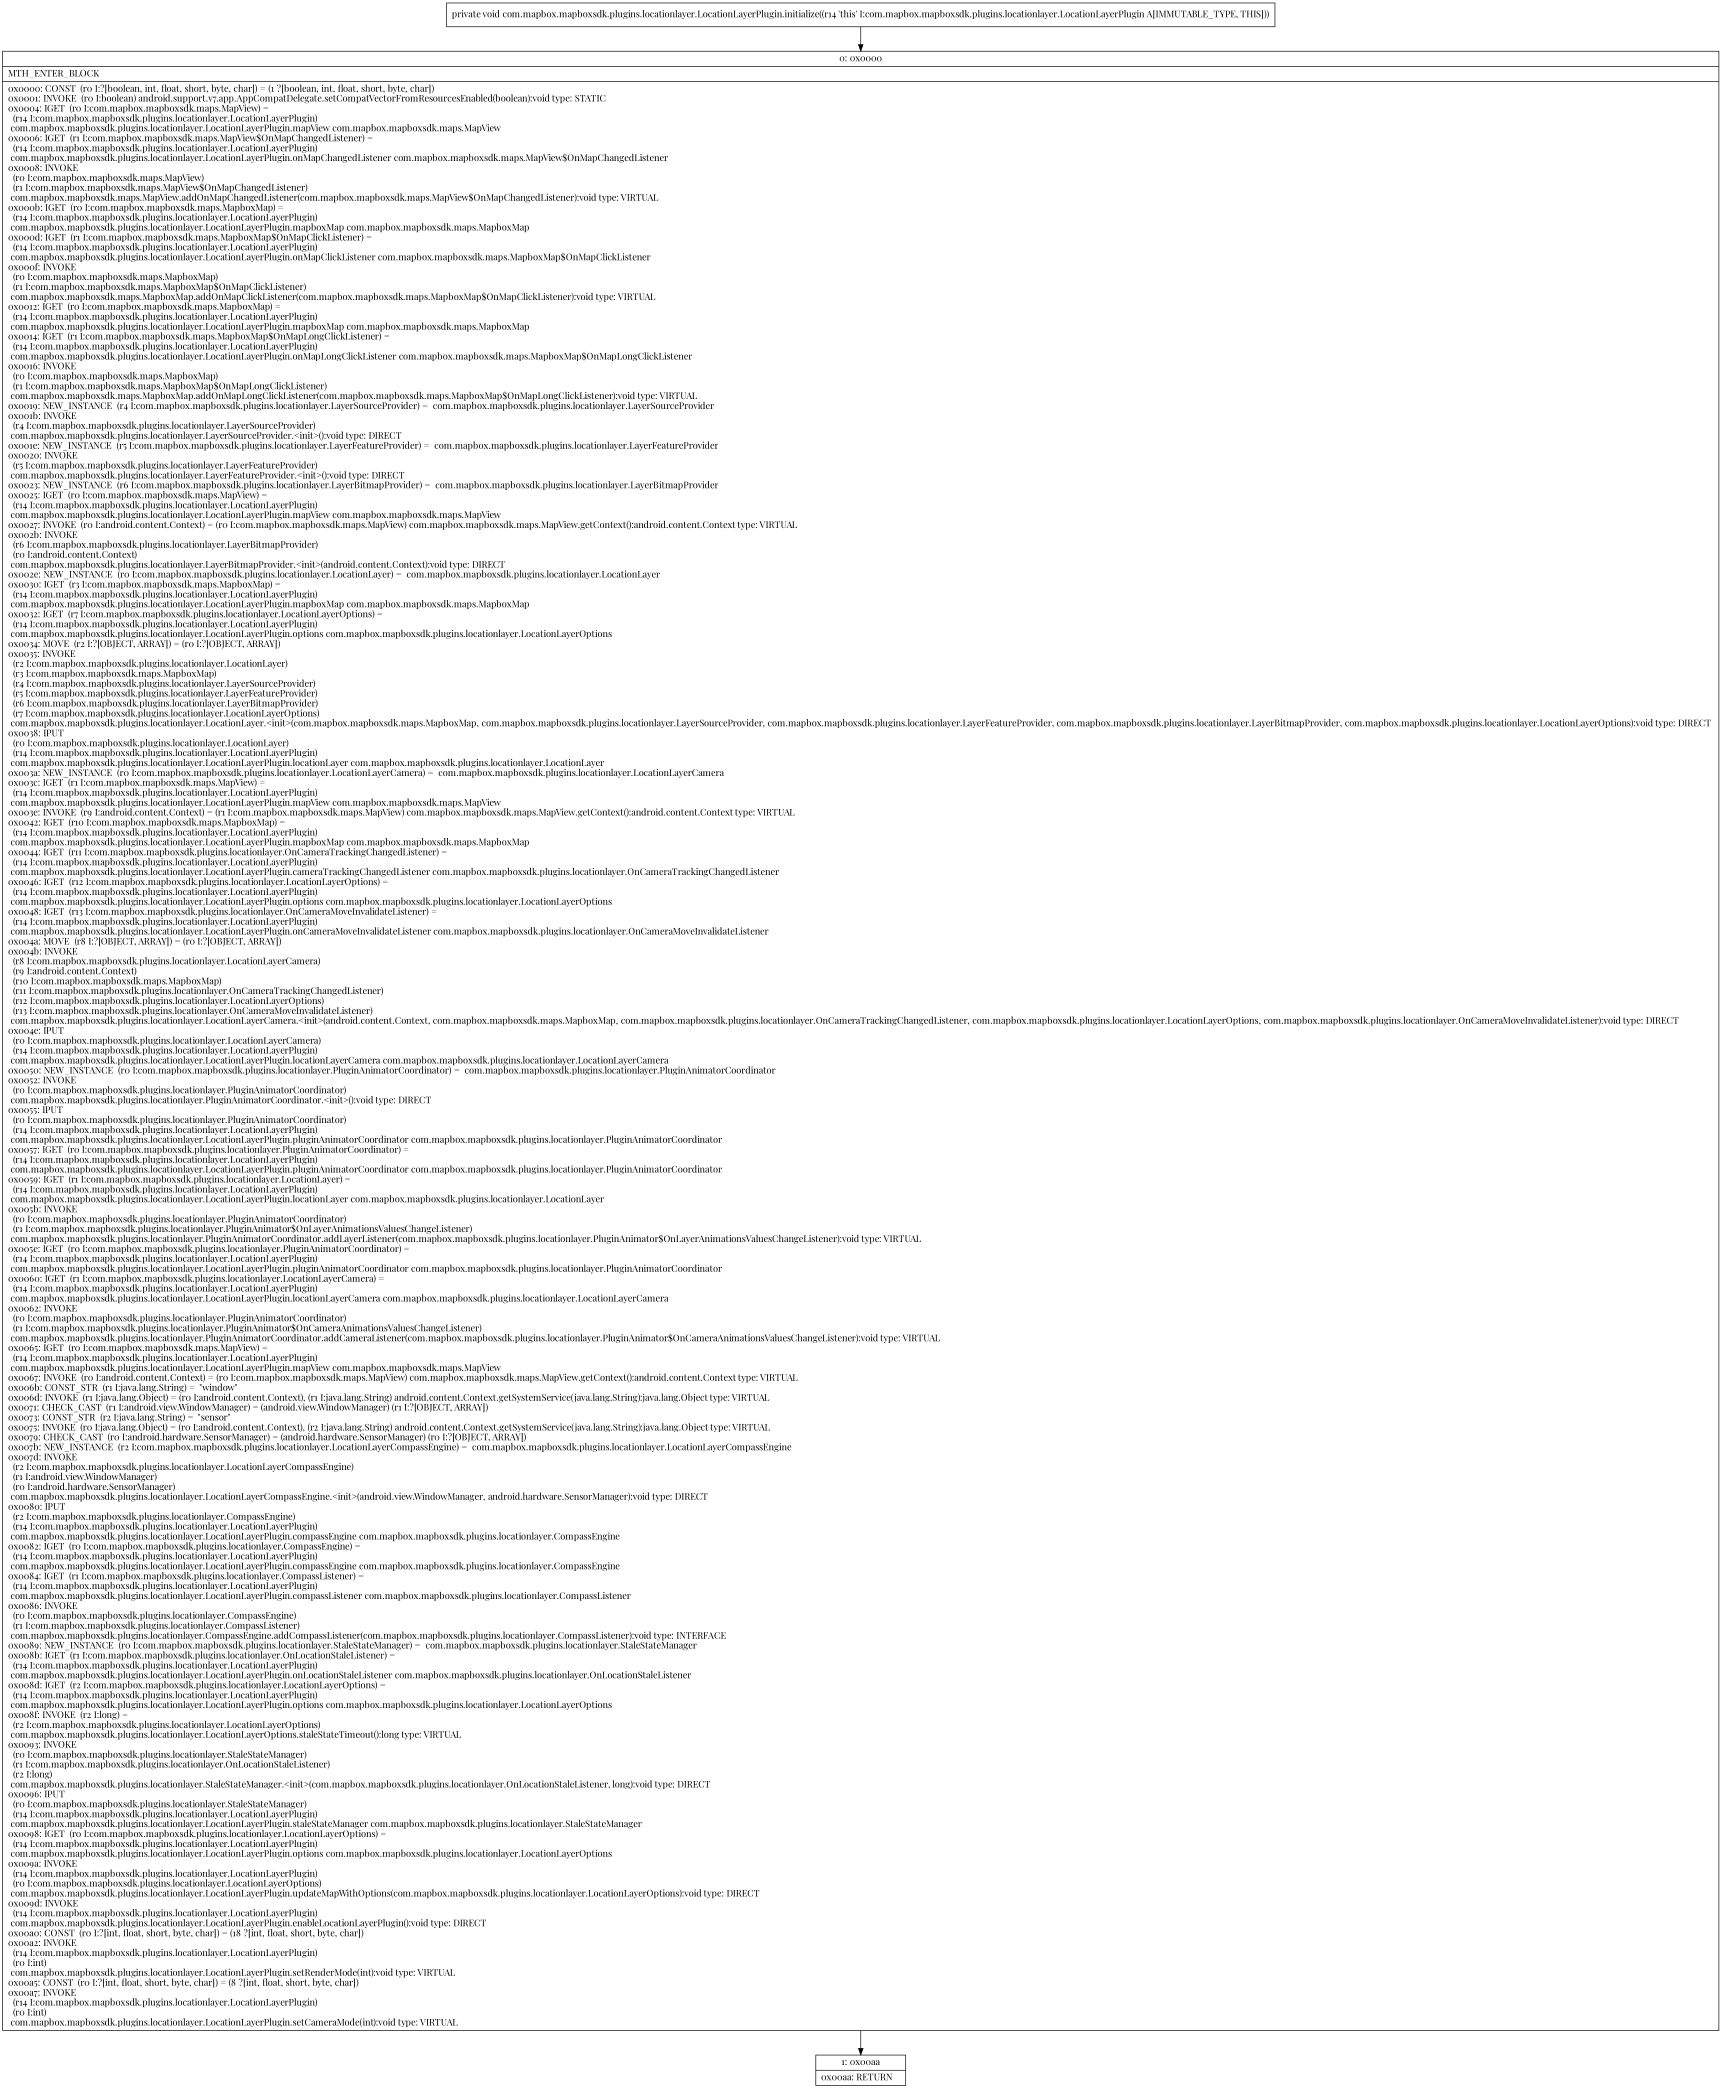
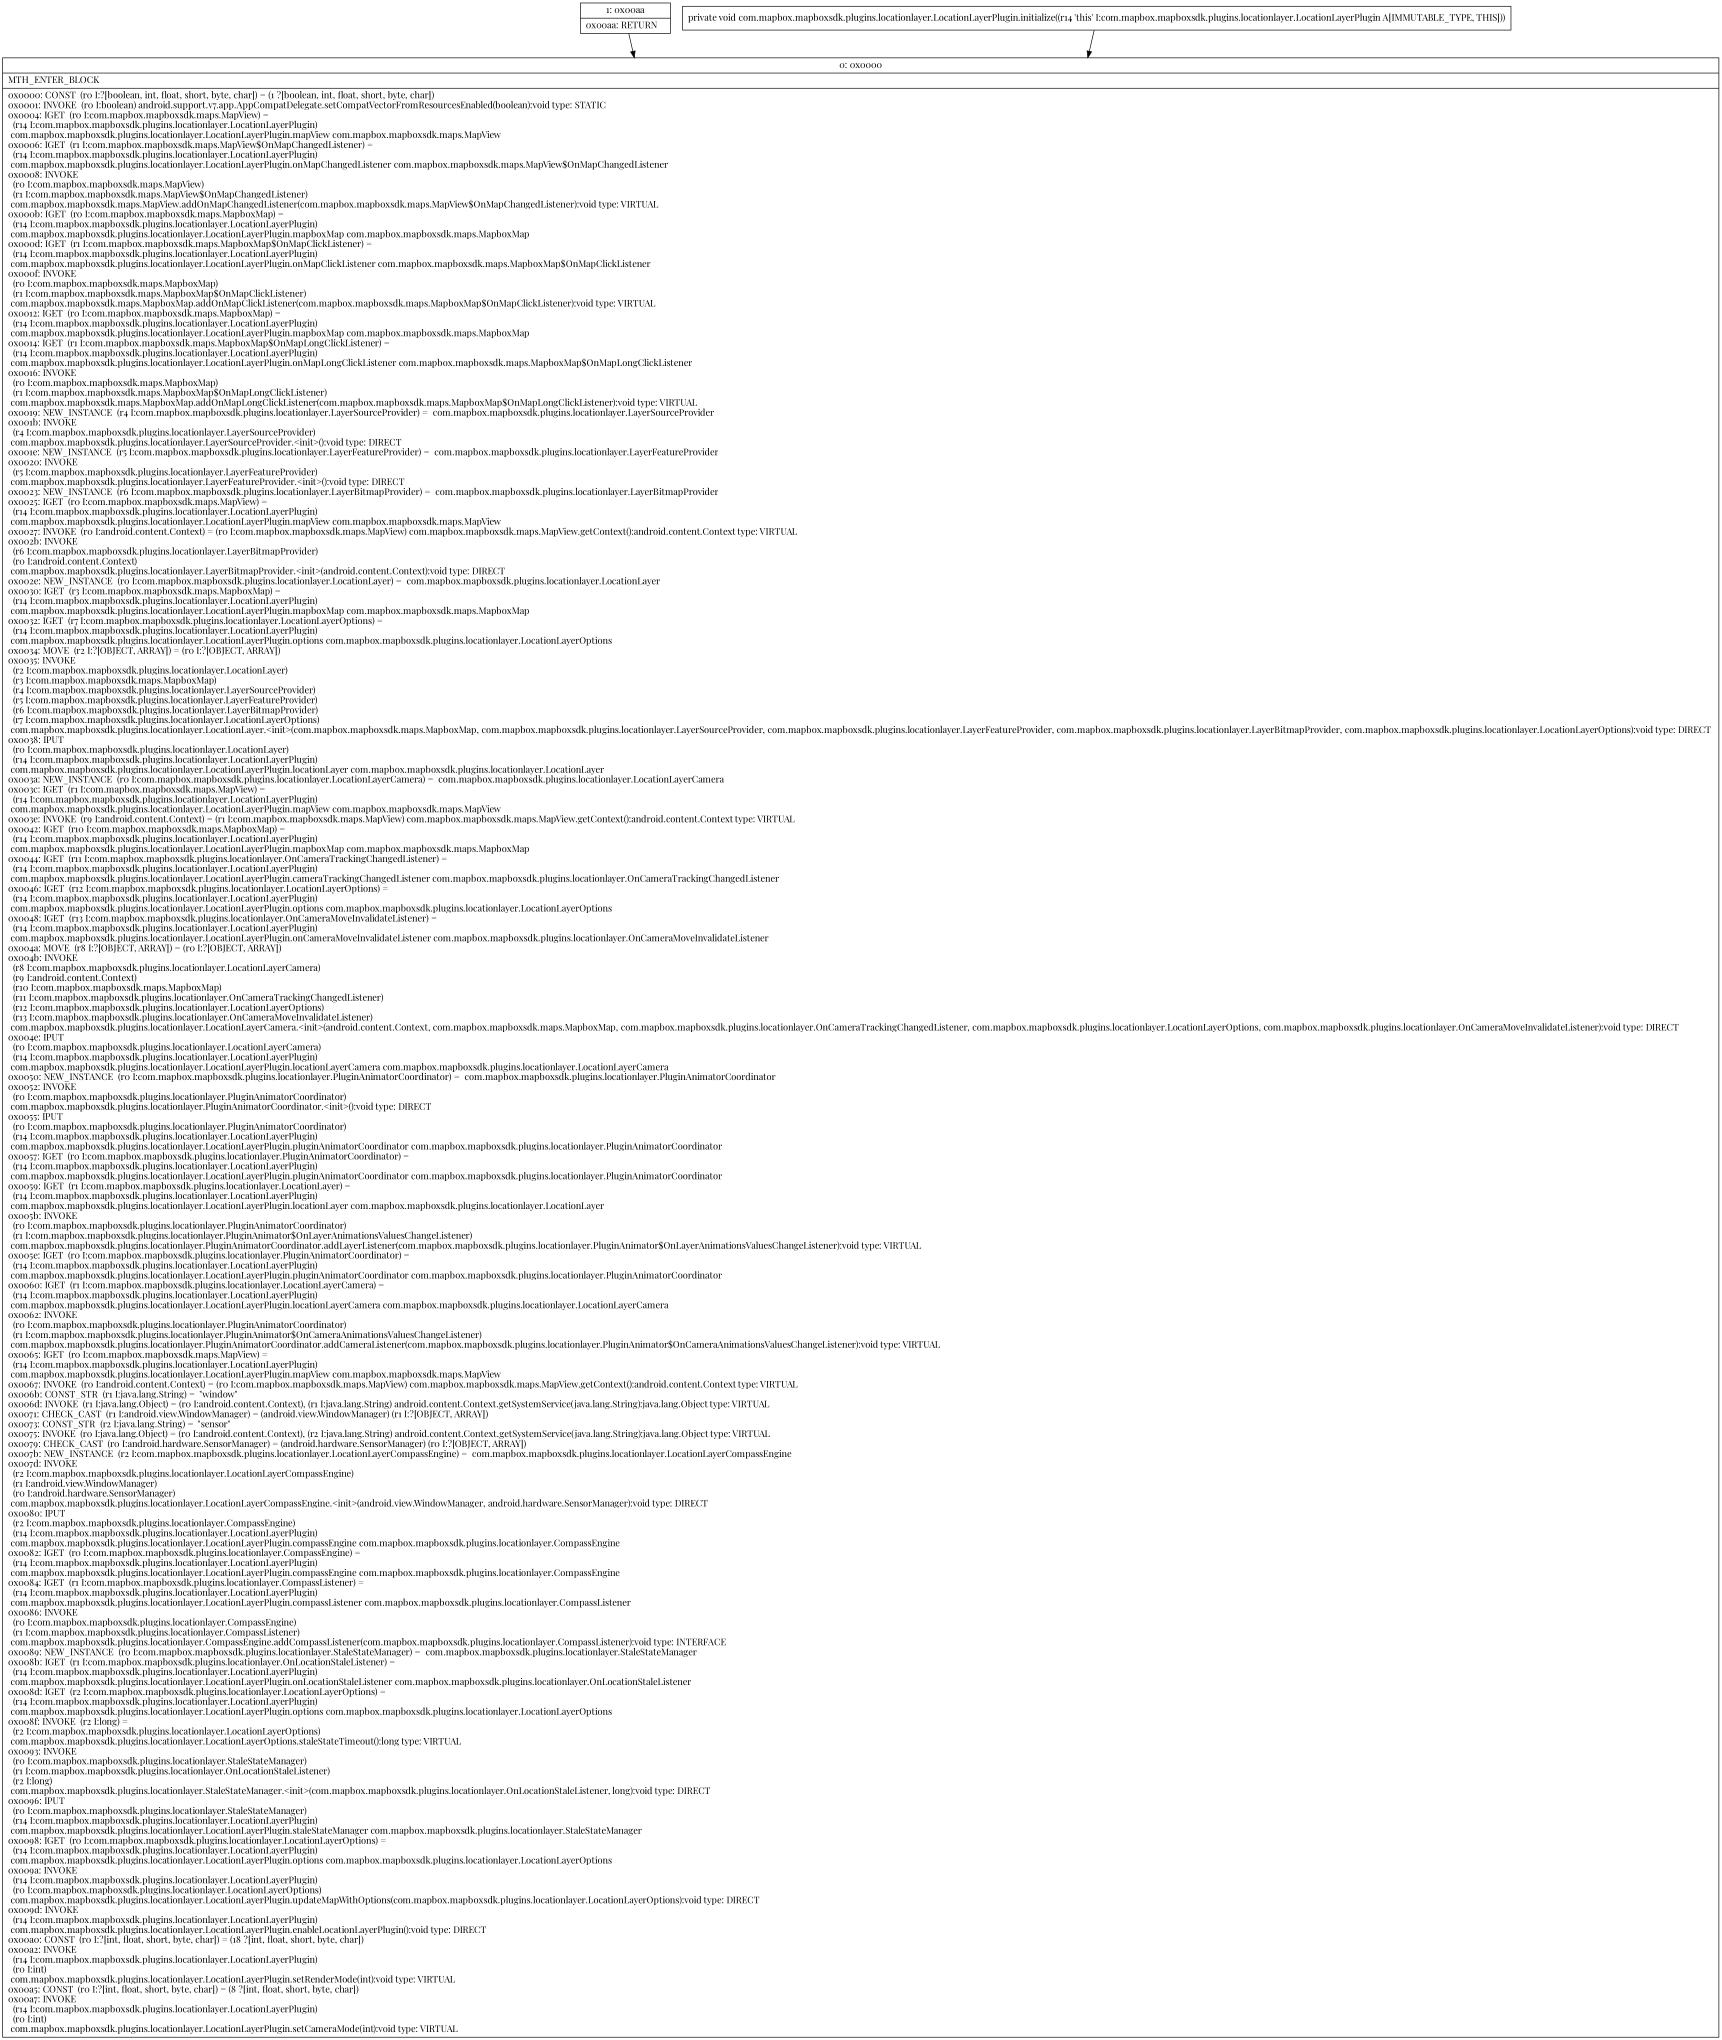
(861, 2040) -> (631, 42)
